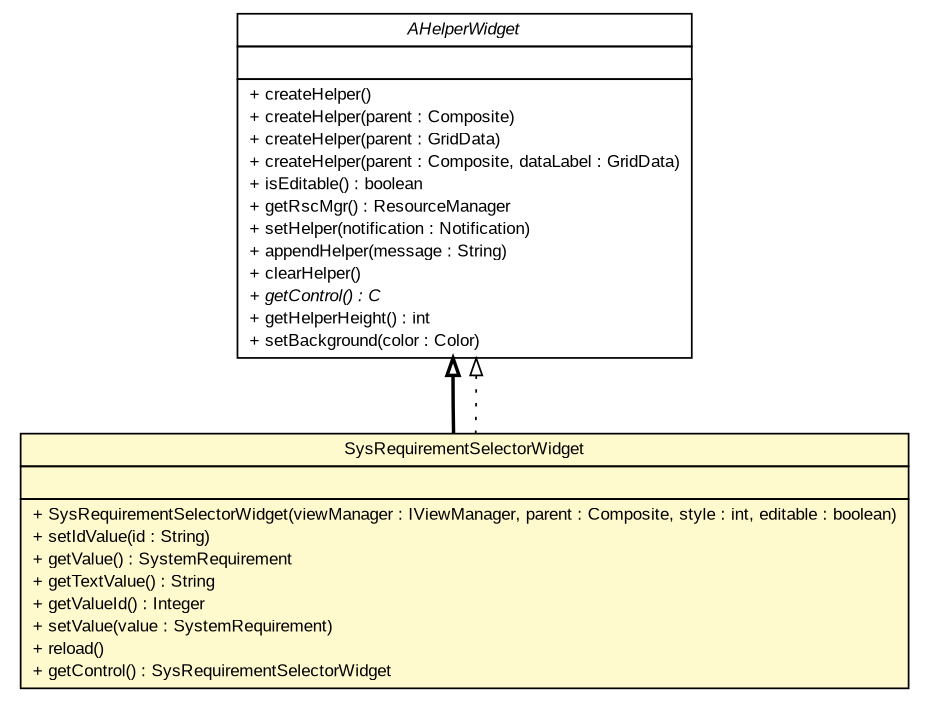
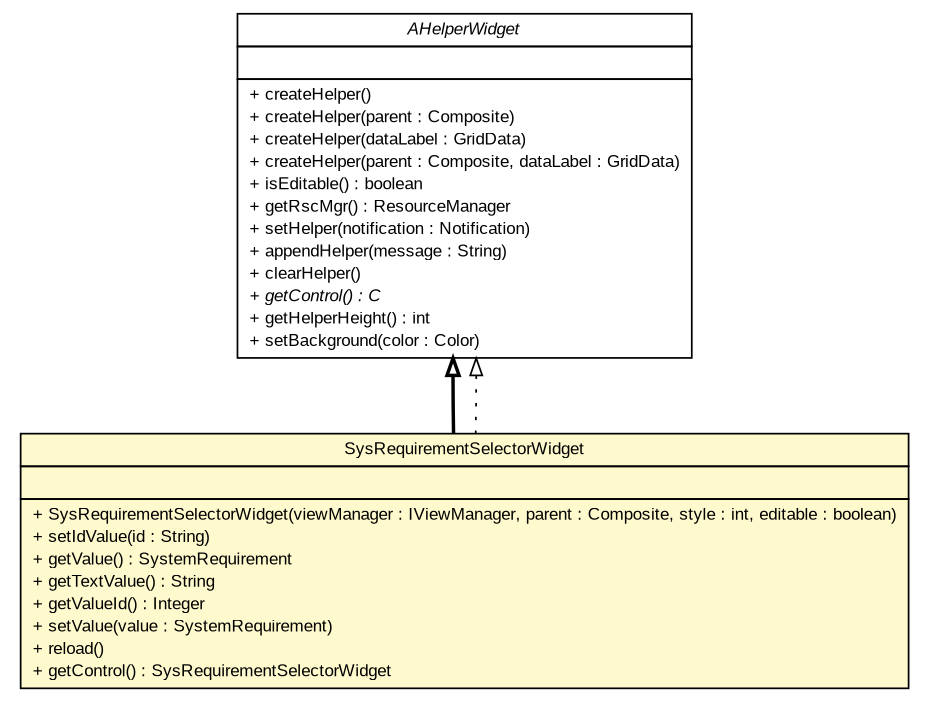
(375, 139) -> (388, 139)
